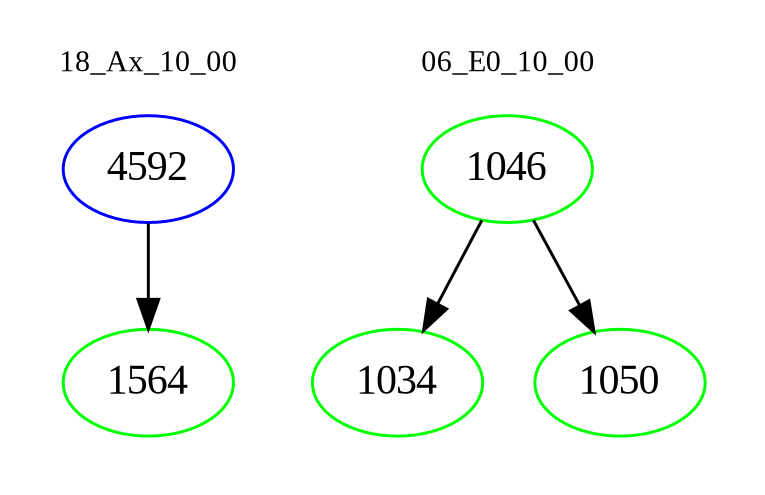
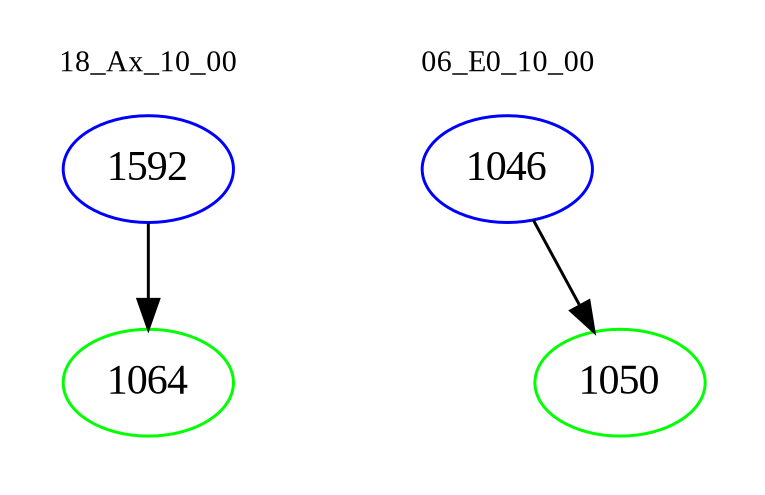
(148, 169) -> (148, 169)
(507, 169) -> (507, 169)
(148, 383) -> (148, 383)
(398, 383) -> none
